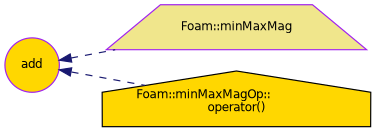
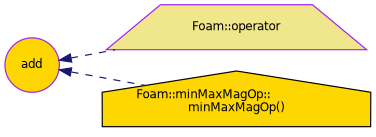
(236, 27) -> (236, 27)
(236, 102) -> (236, 102)
